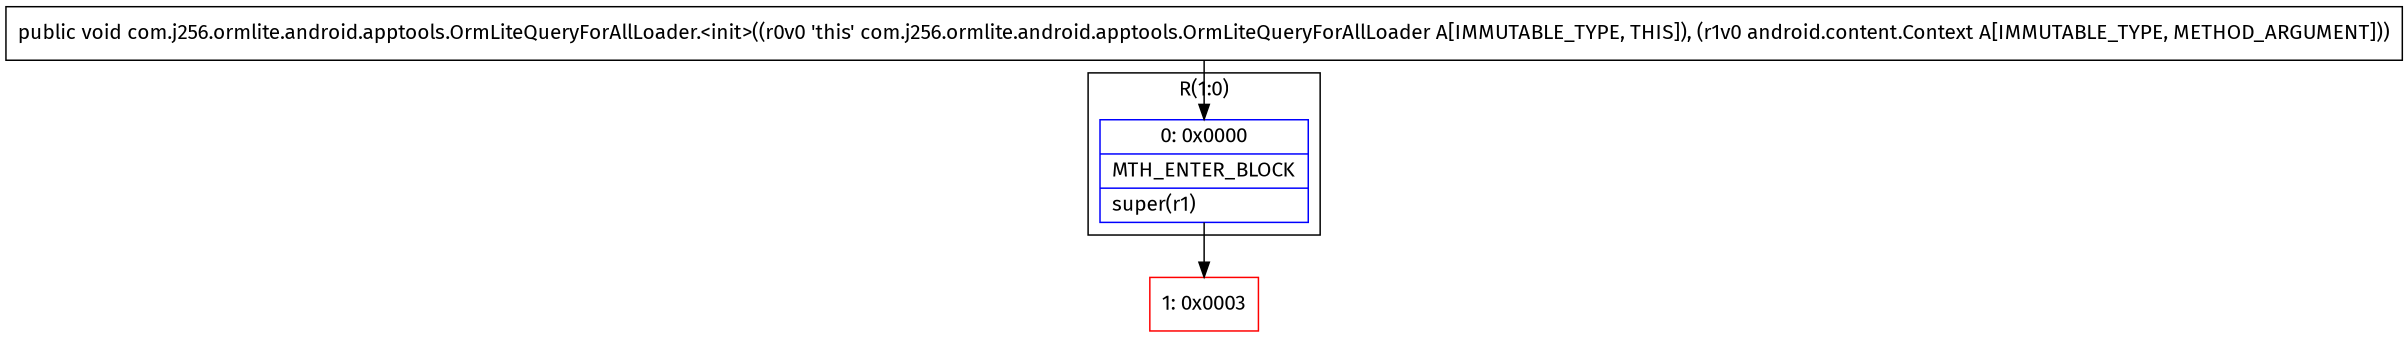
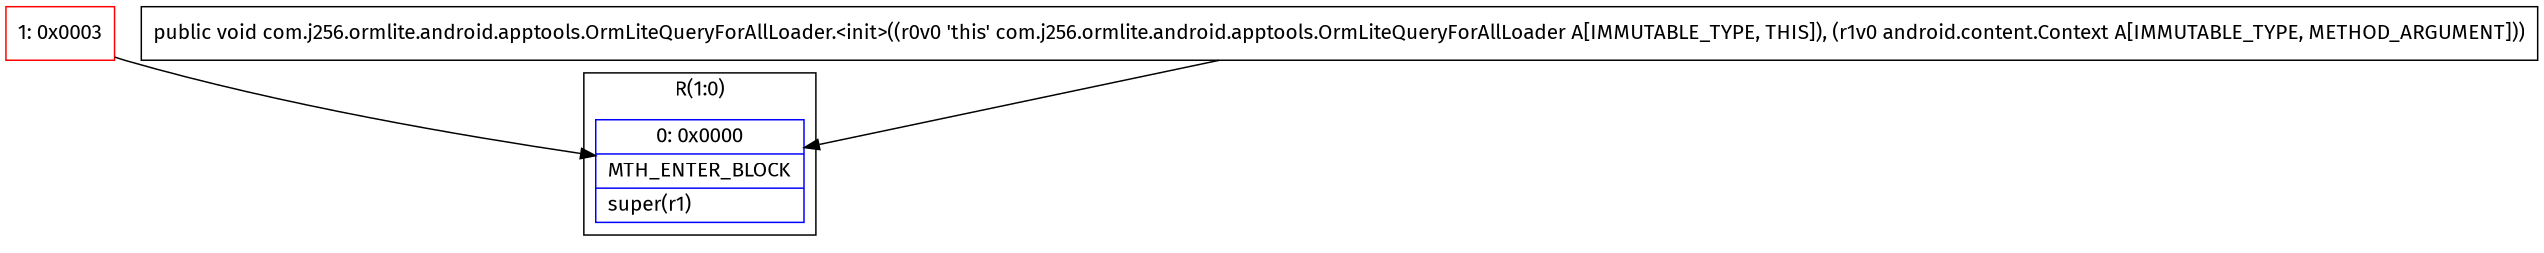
(1204, 244) -> (346, 113)
